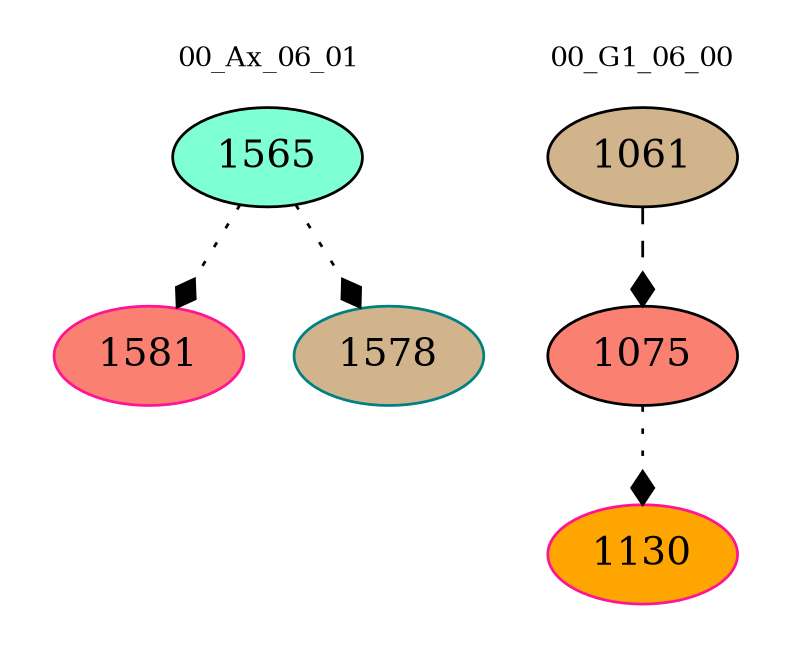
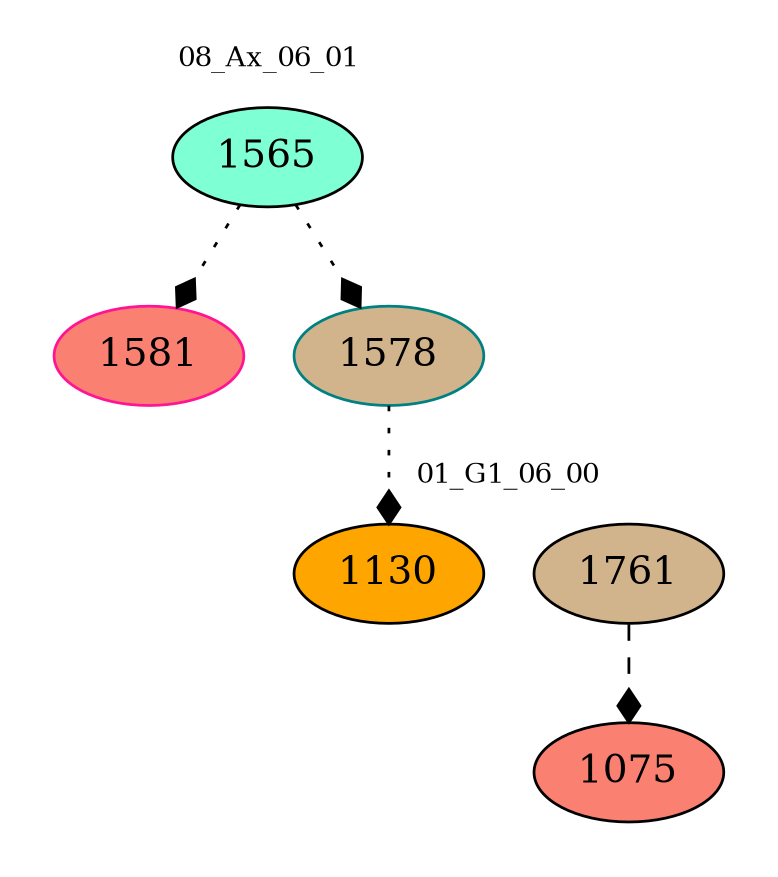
(269, 59) -> (269, 59)
(643, 59) -> (509, 476)
(643, 157) -> (629, 574)
(643, 439) -> (389, 467)
(643, 554) -> (389, 574)
